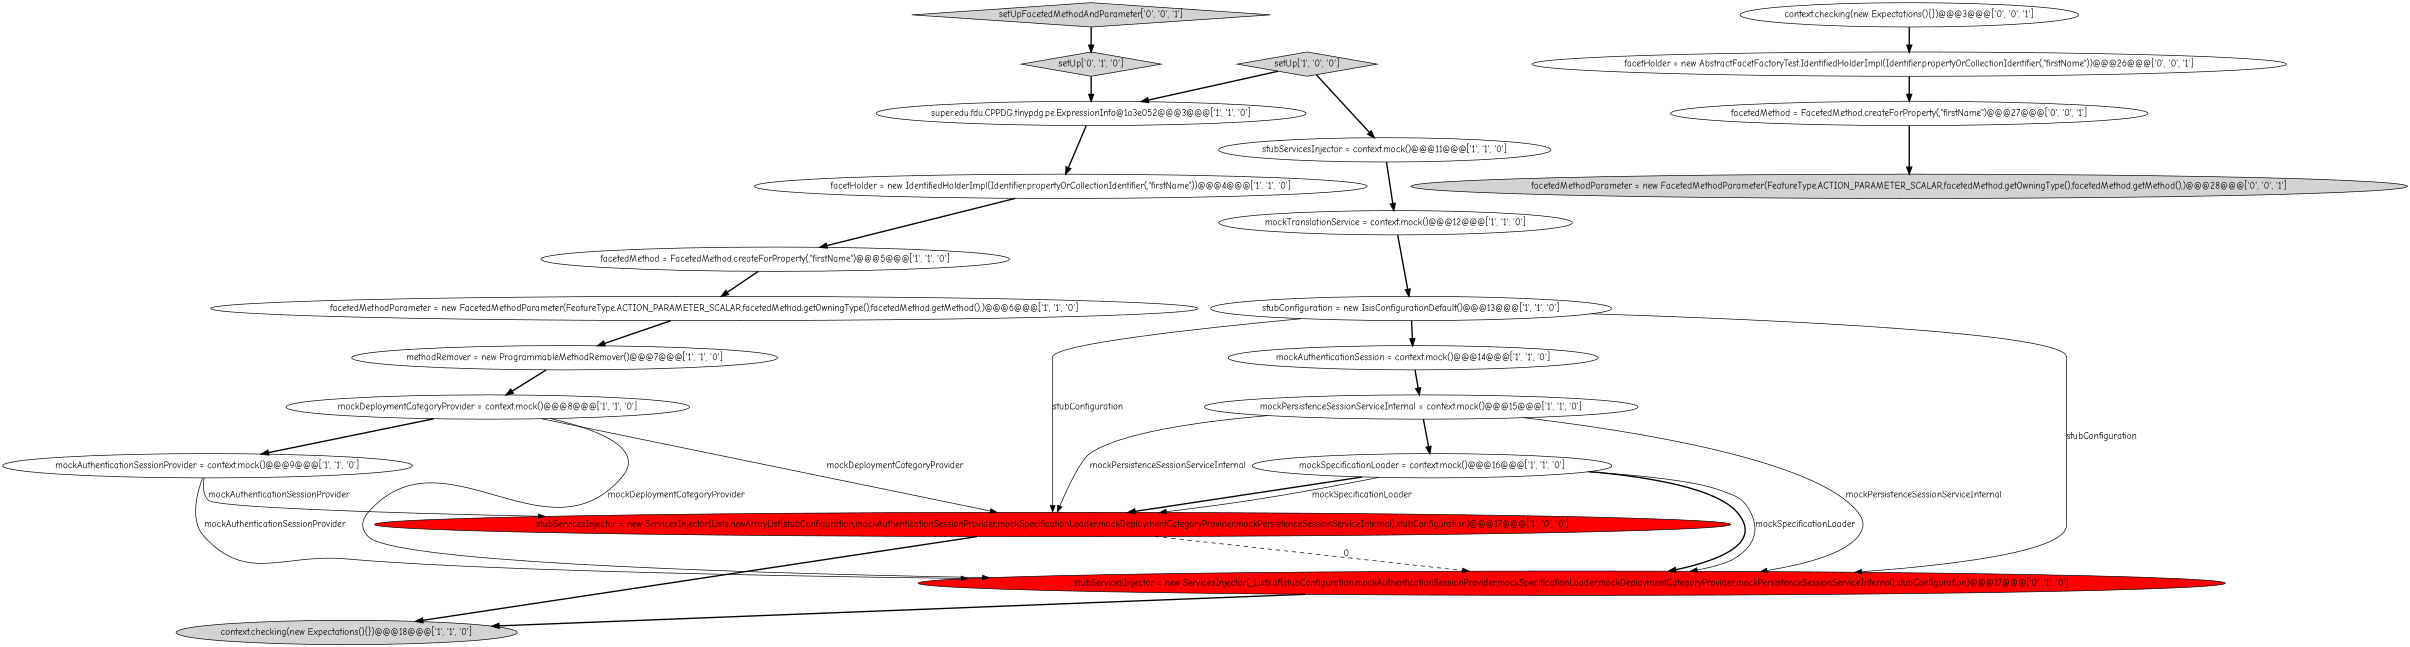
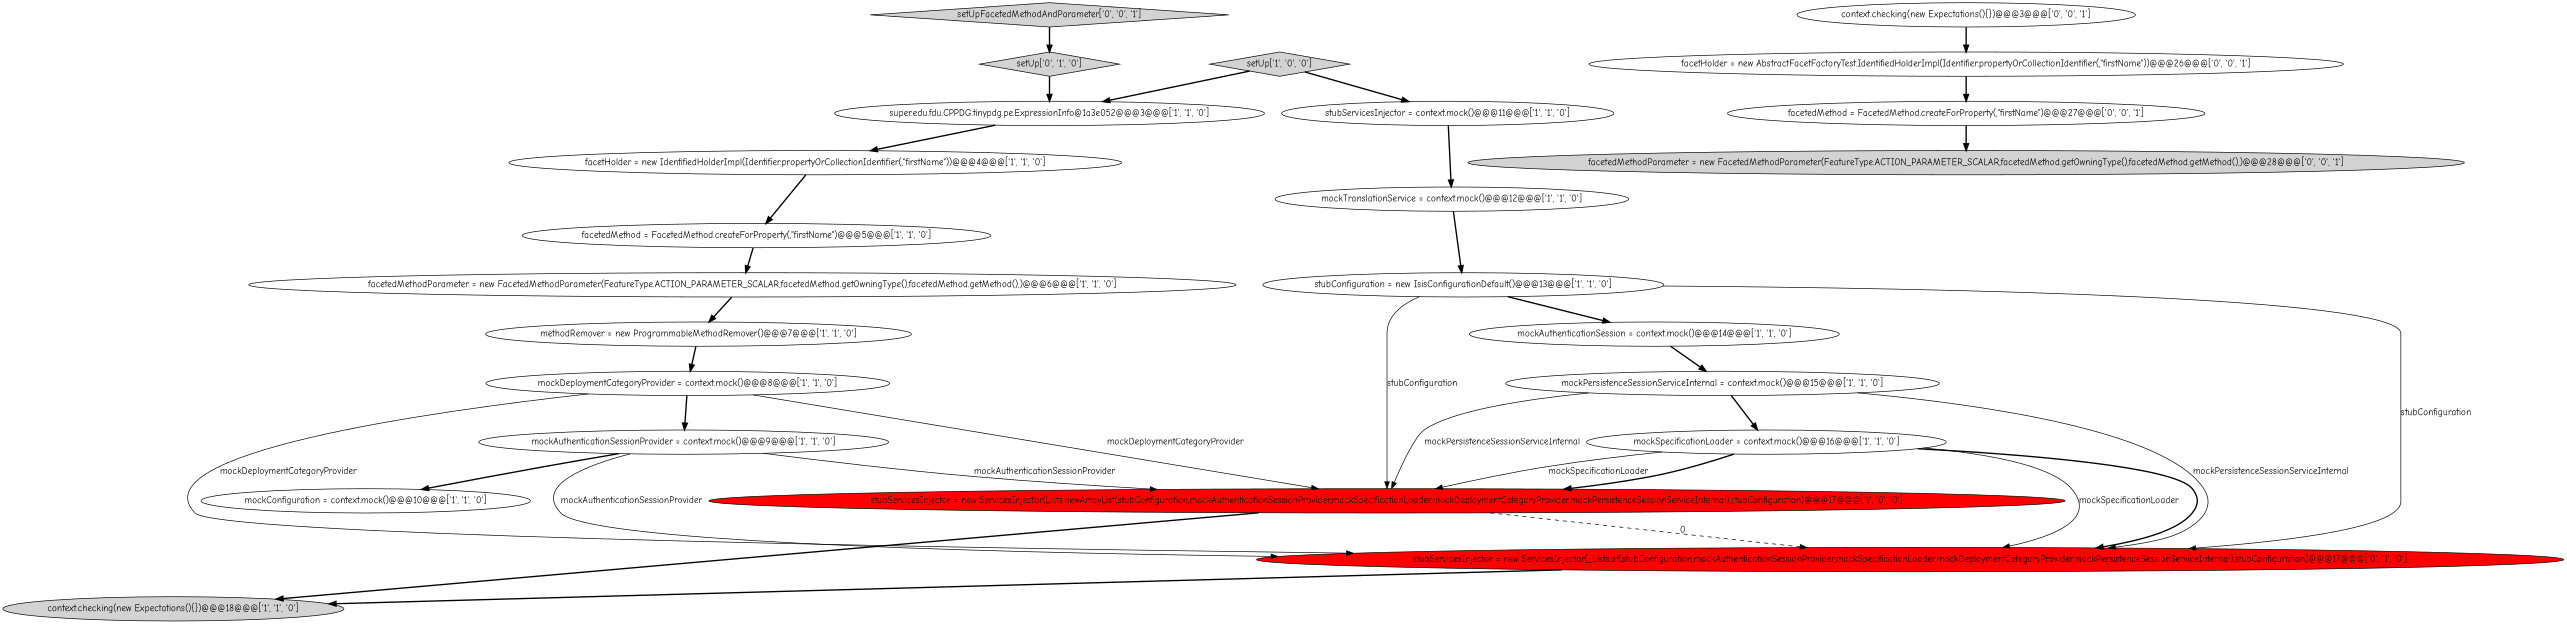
none -> (366, 501)
